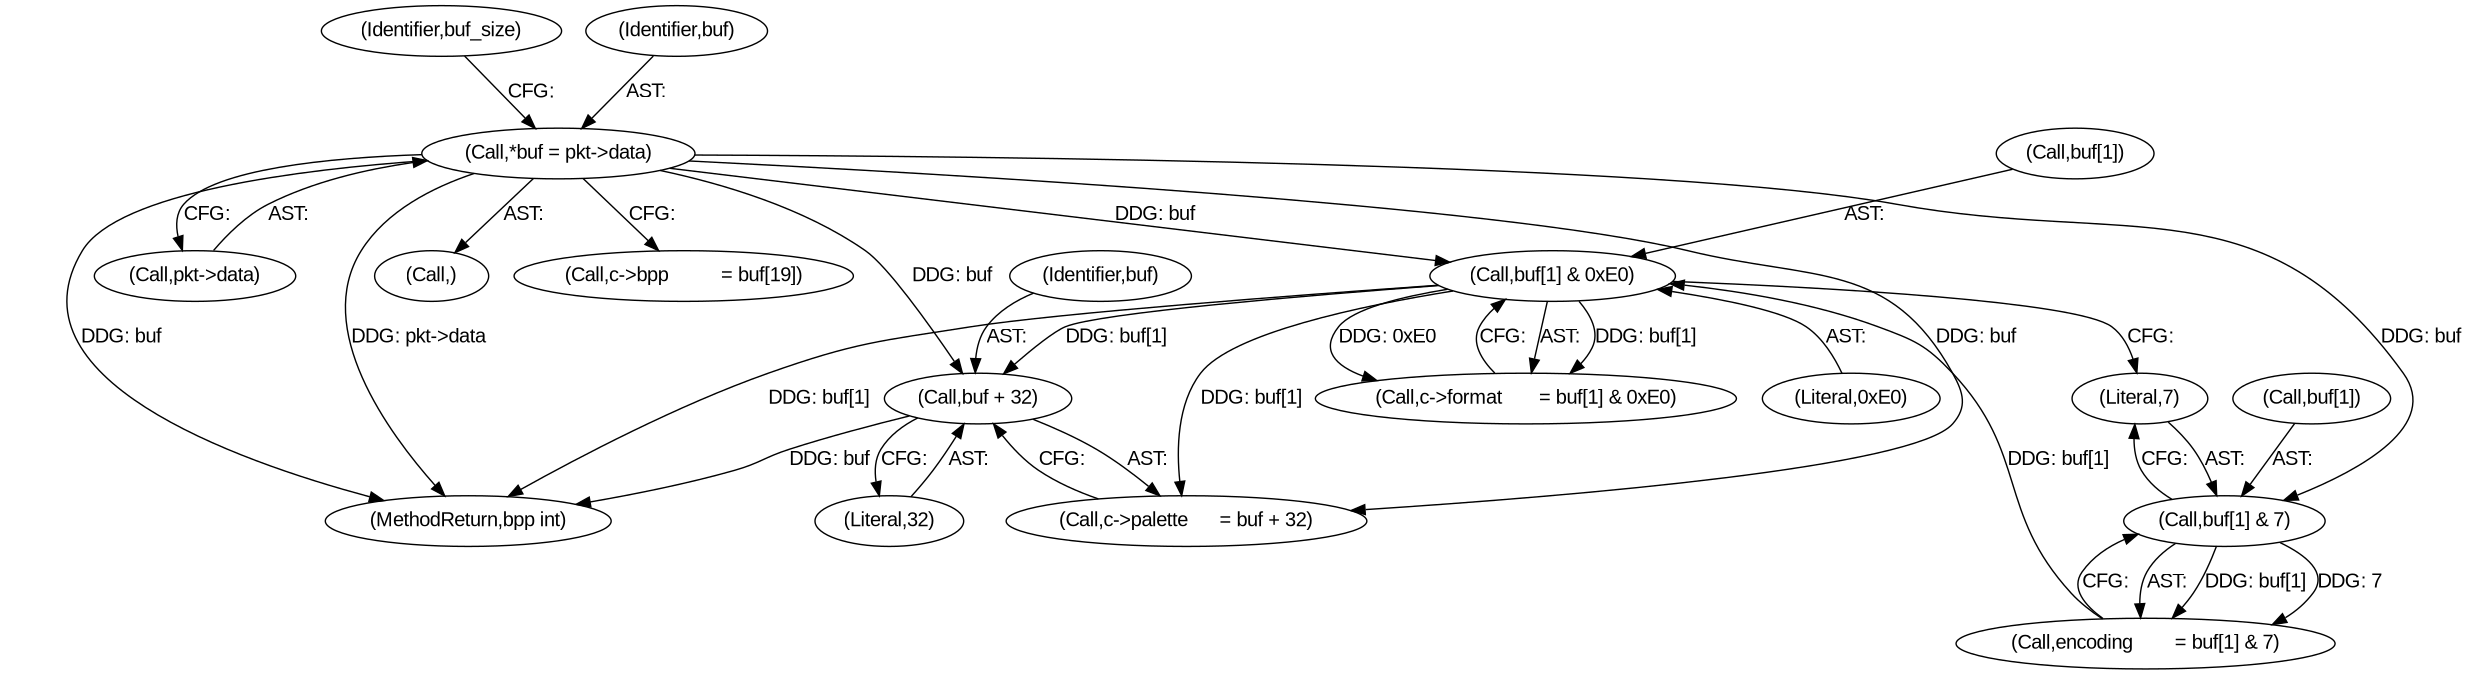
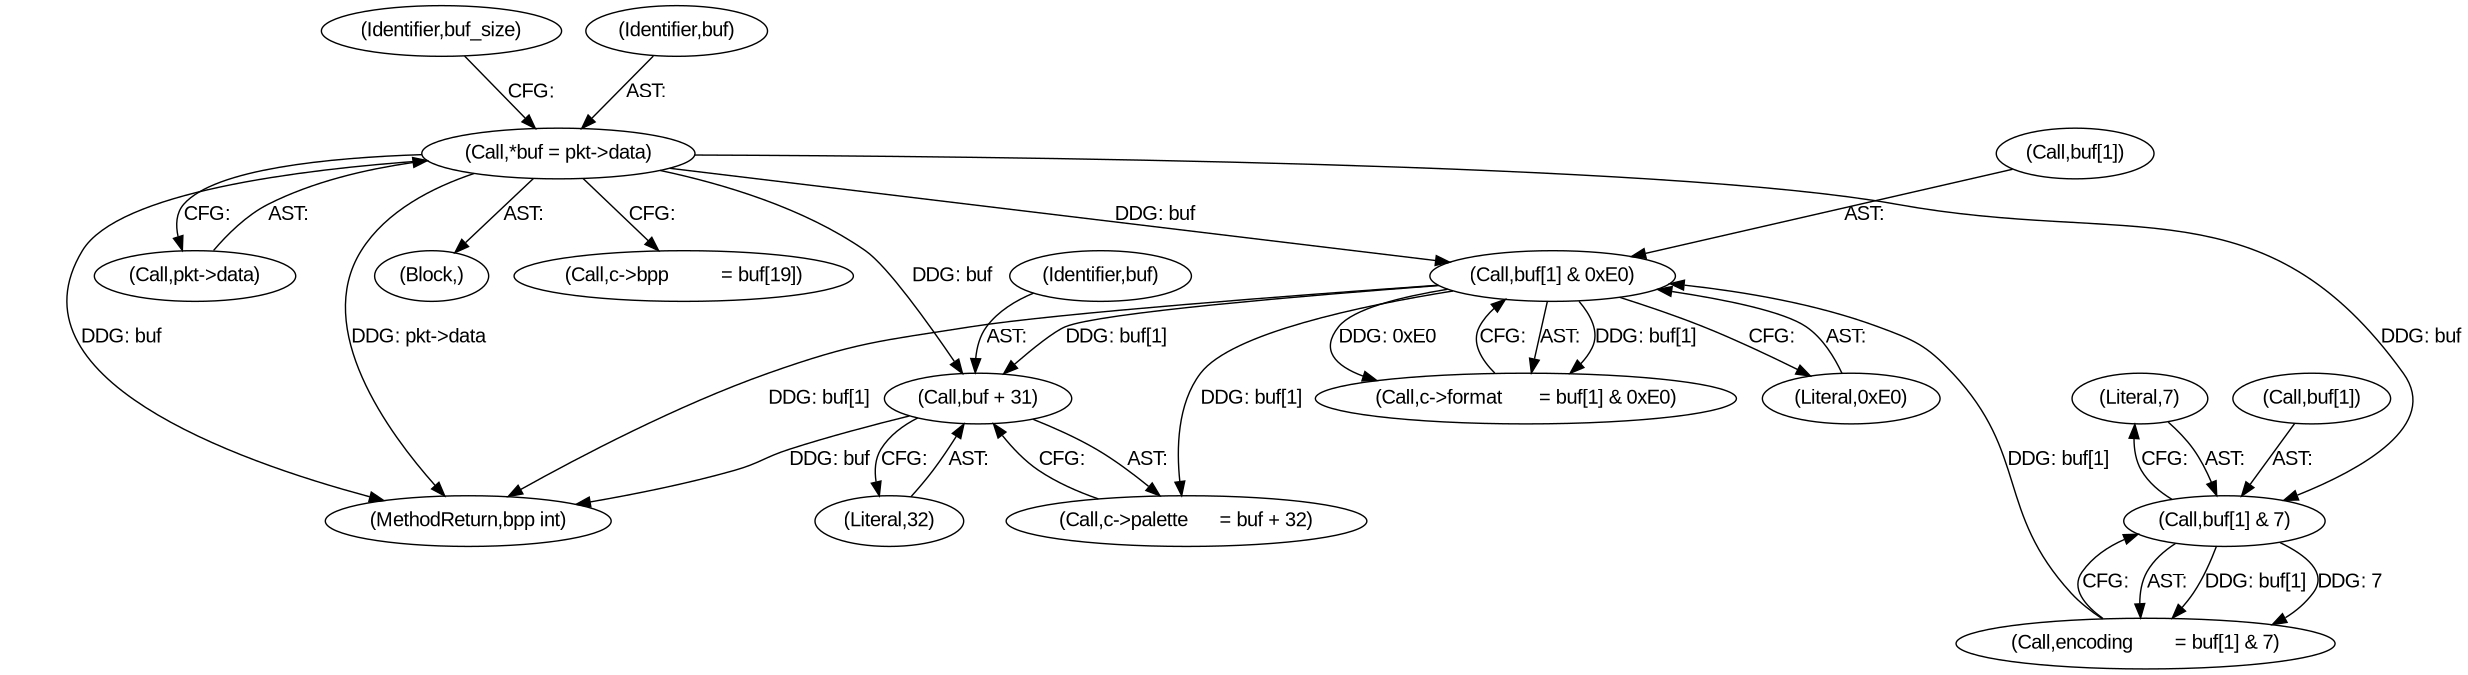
(1617, 237) -> none
(432, 276) -> (432, 276)
(1913, 295) -> (1710, 330)
(978, 399) -> (978, 399)
